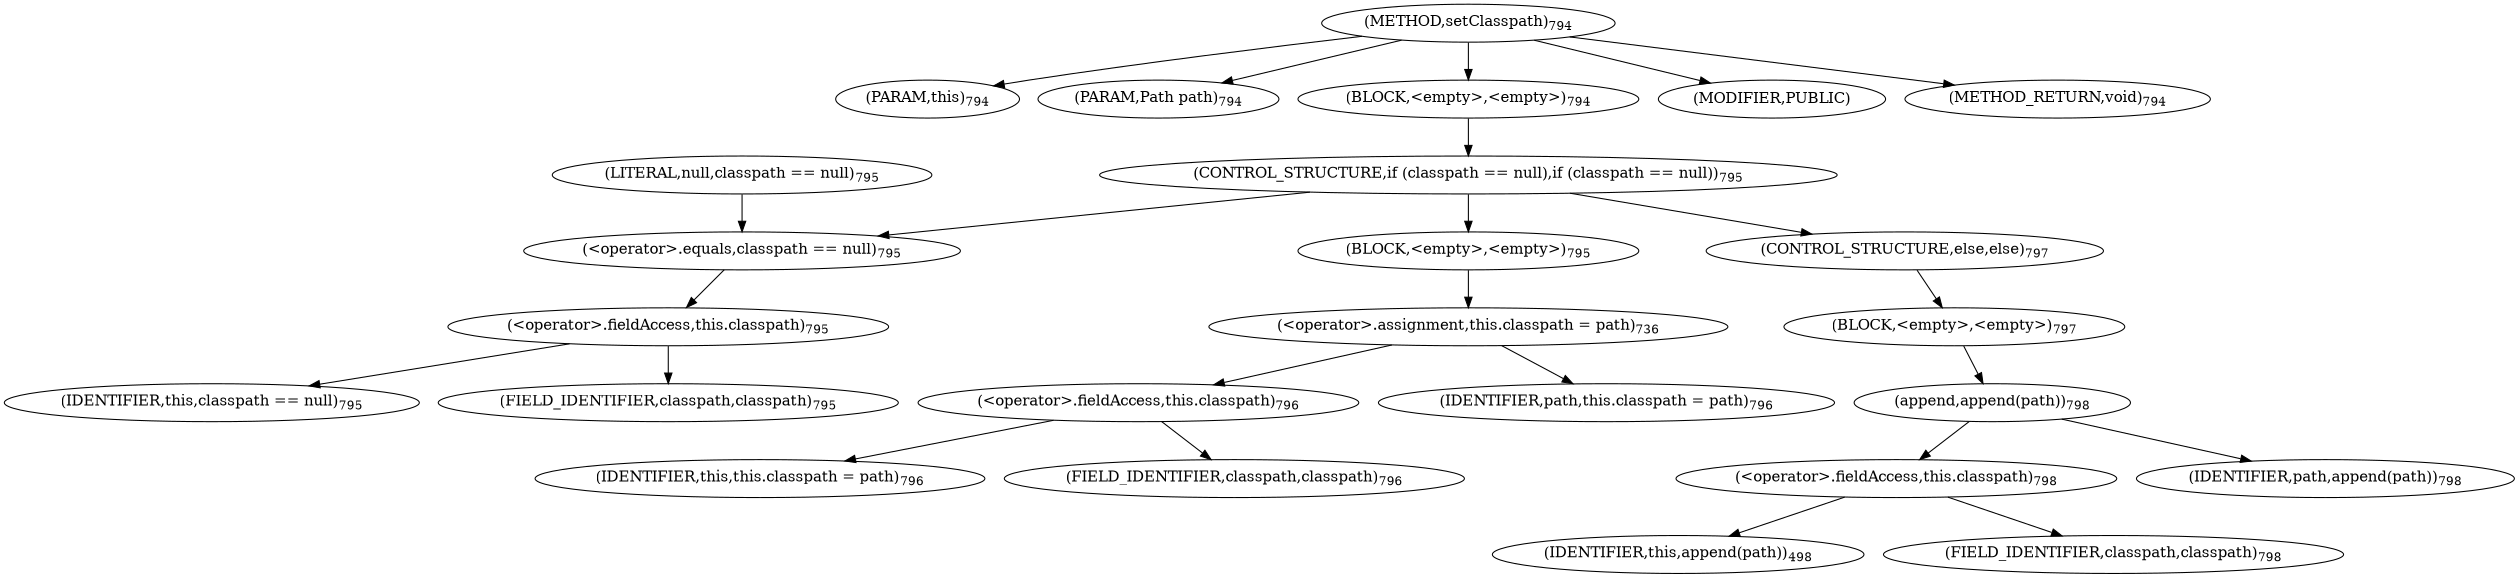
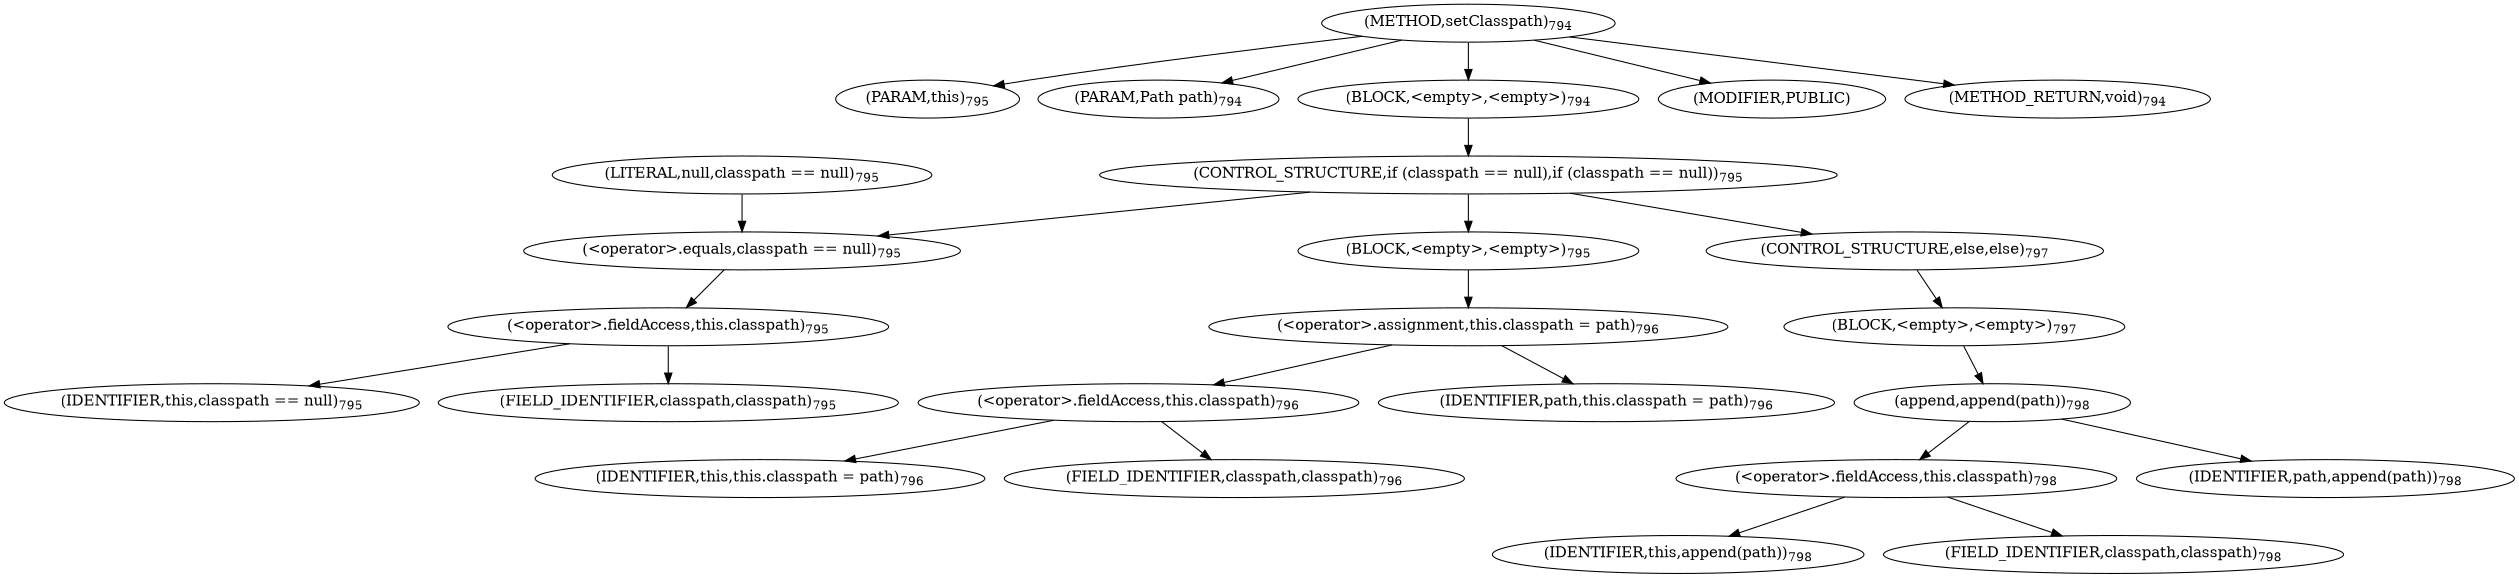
(978, 98) -> (978, 98)
(1648, 325) -> (1648, 325)
(1800, 553) -> (1800, 553)
